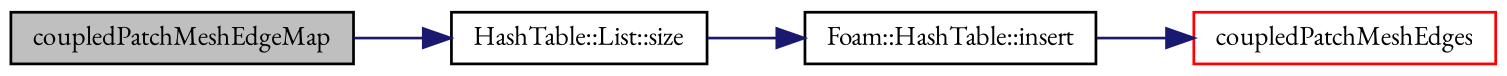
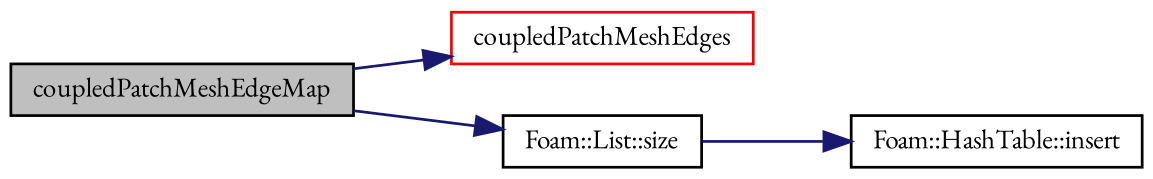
(579, 38) -> (602, 141)
(1131, 38) -> (389, 64)
